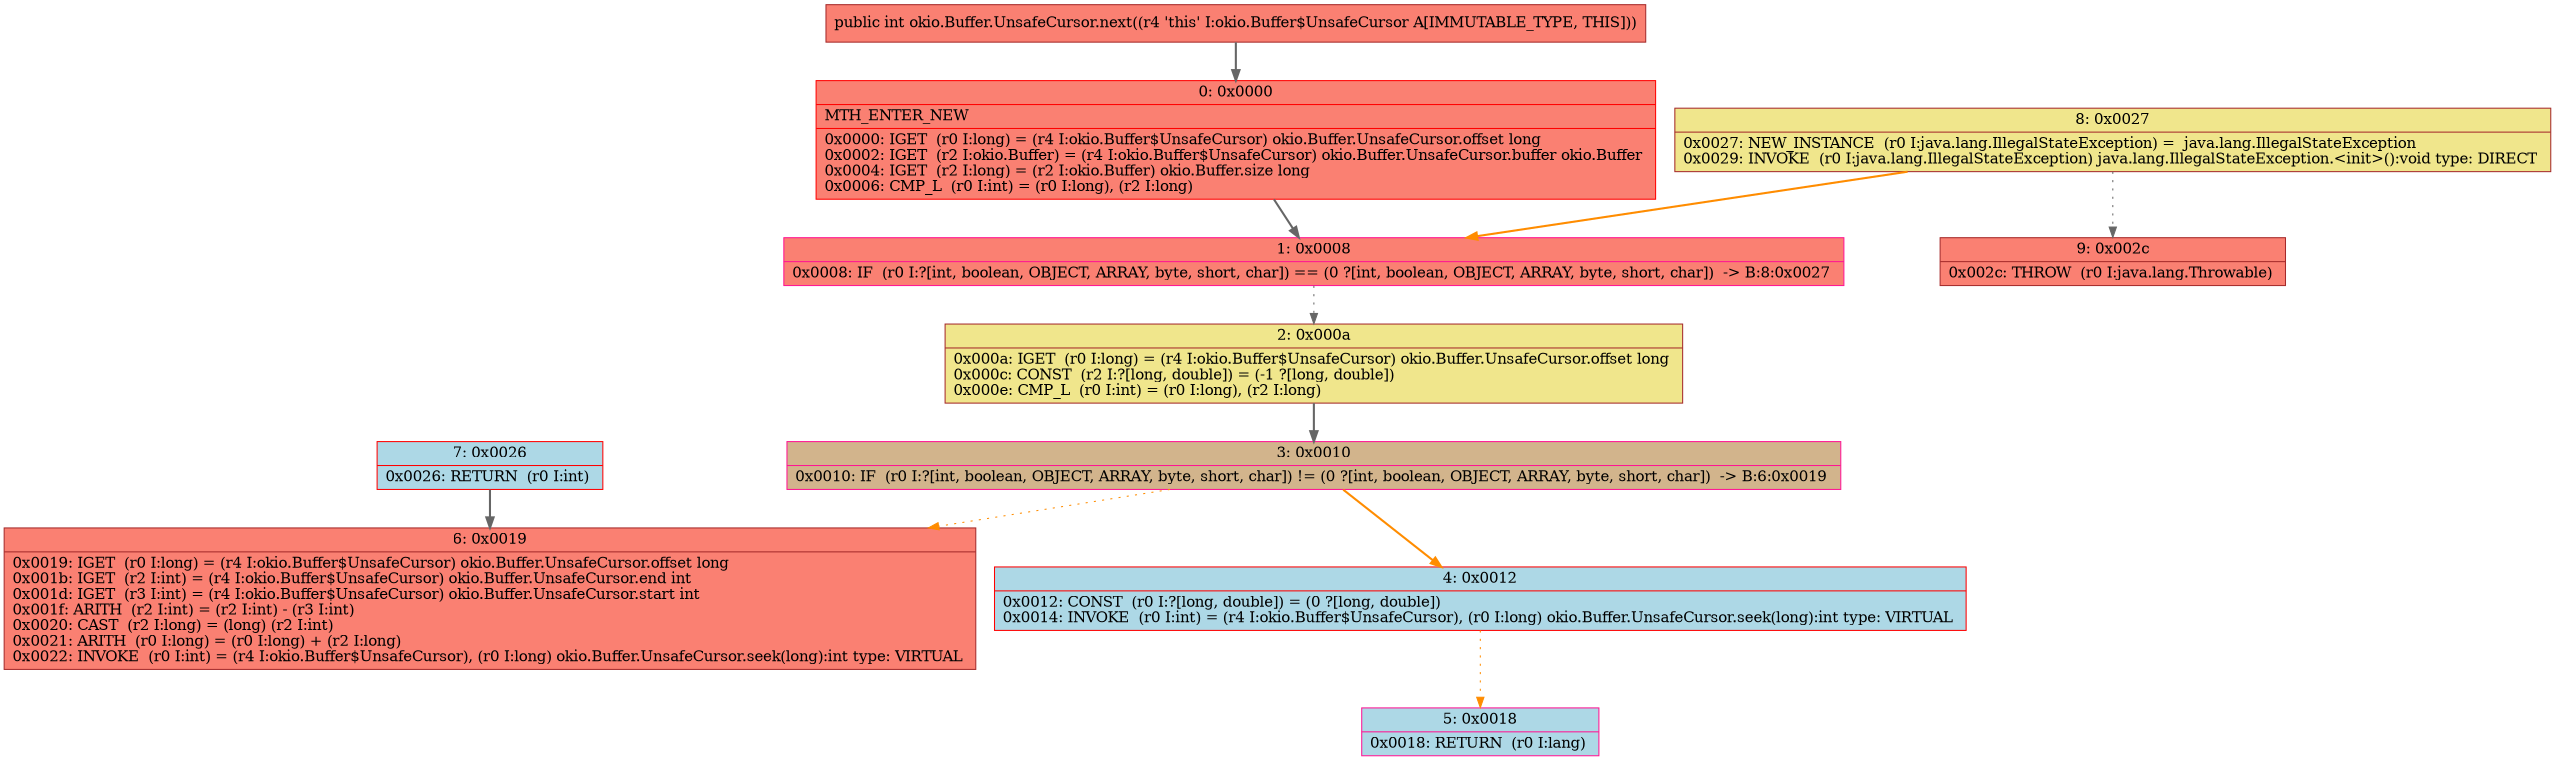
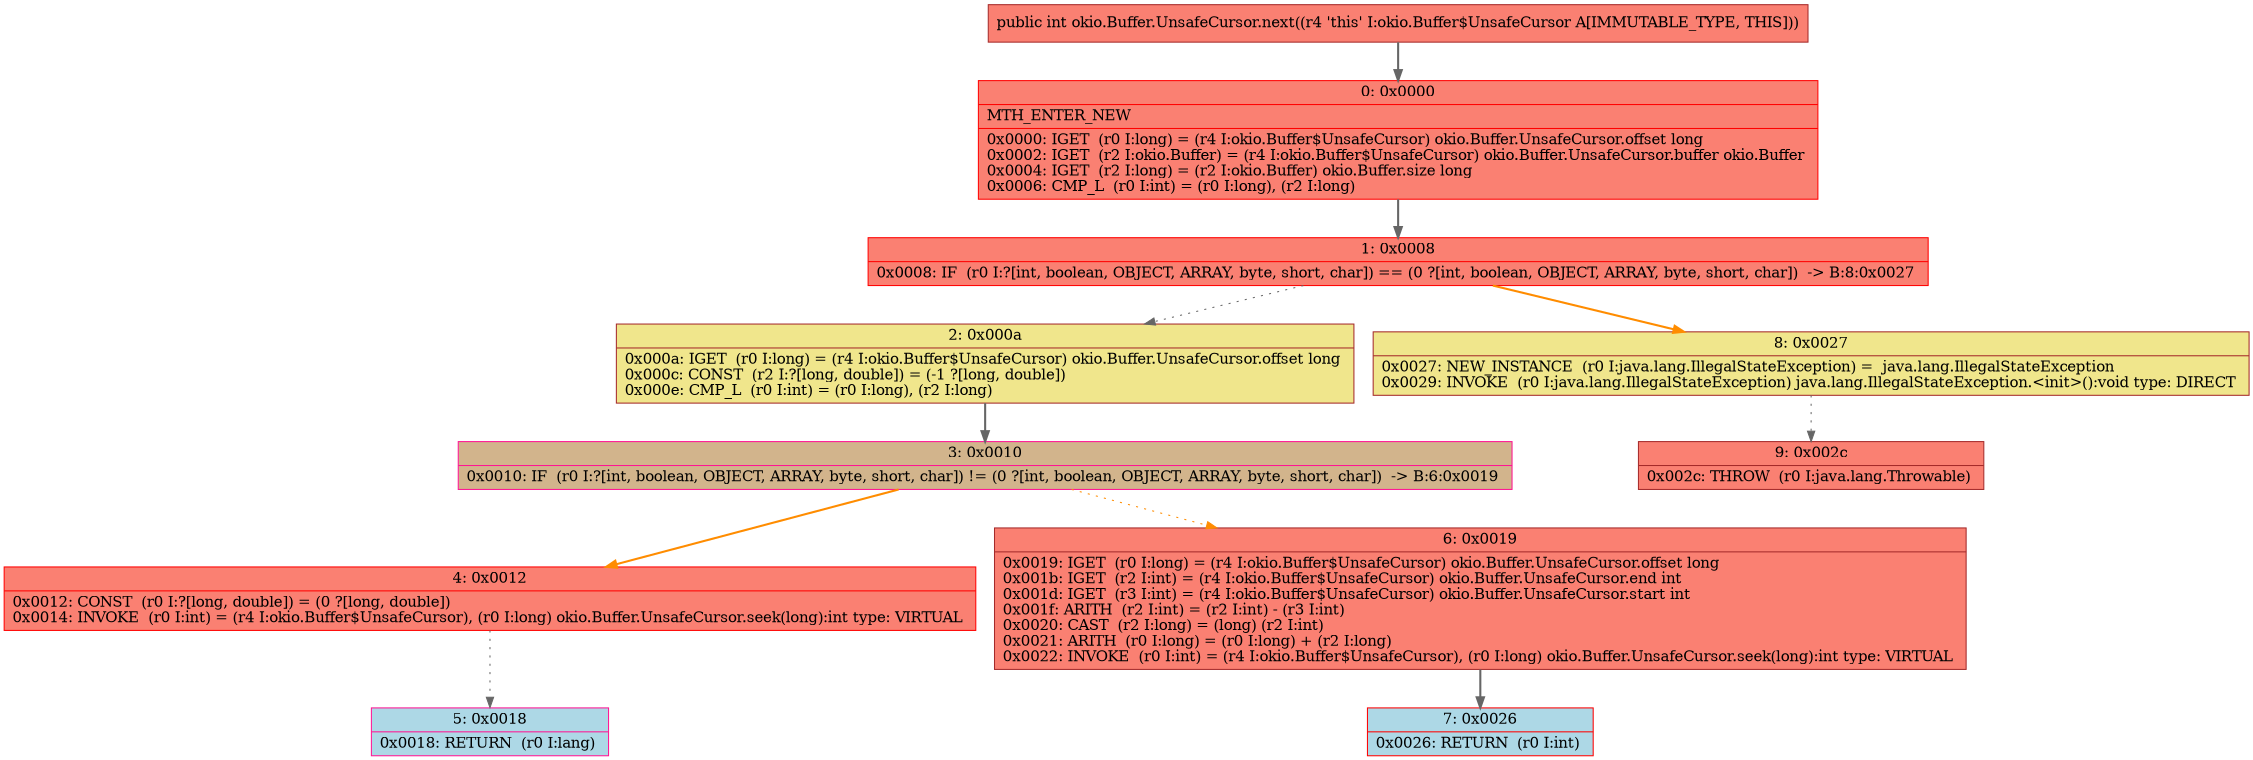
(1692, 204) -> (1583, 307)
(1314, 262) -> (1398, 262)
(490, 503) -> (1480, 683)
(1480, 599) -> (490, 599)
(1480, 664) -> (490, 664)
